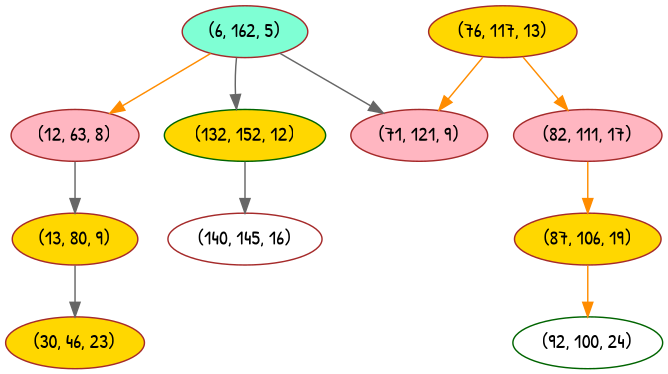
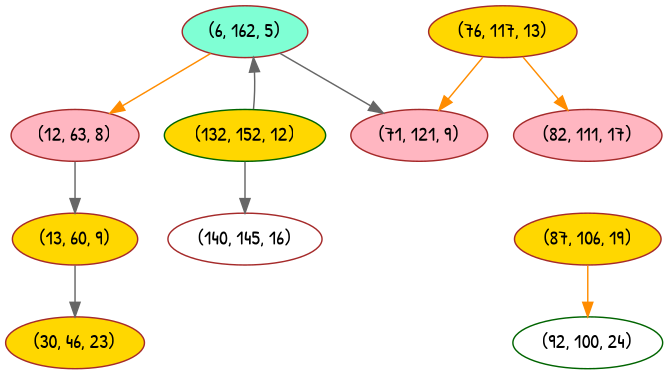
(235, 76) -> (255, 91)
(588, 180) -> none
(75, 239) -> (75, 239)
